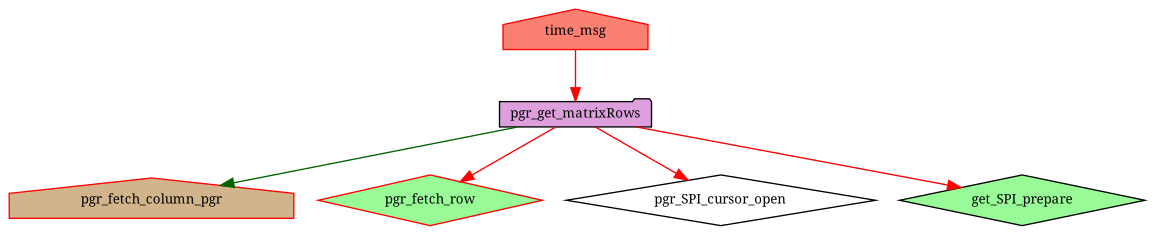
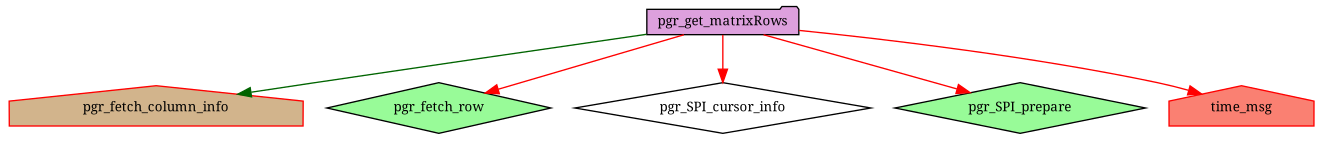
(576, 69) -> (995, 54)
(152, 200) -> (156, 108)
(430, 200) -> (439, 108)
(721, 200) -> (723, 108)
(1022, 200) -> (1020, 108)
